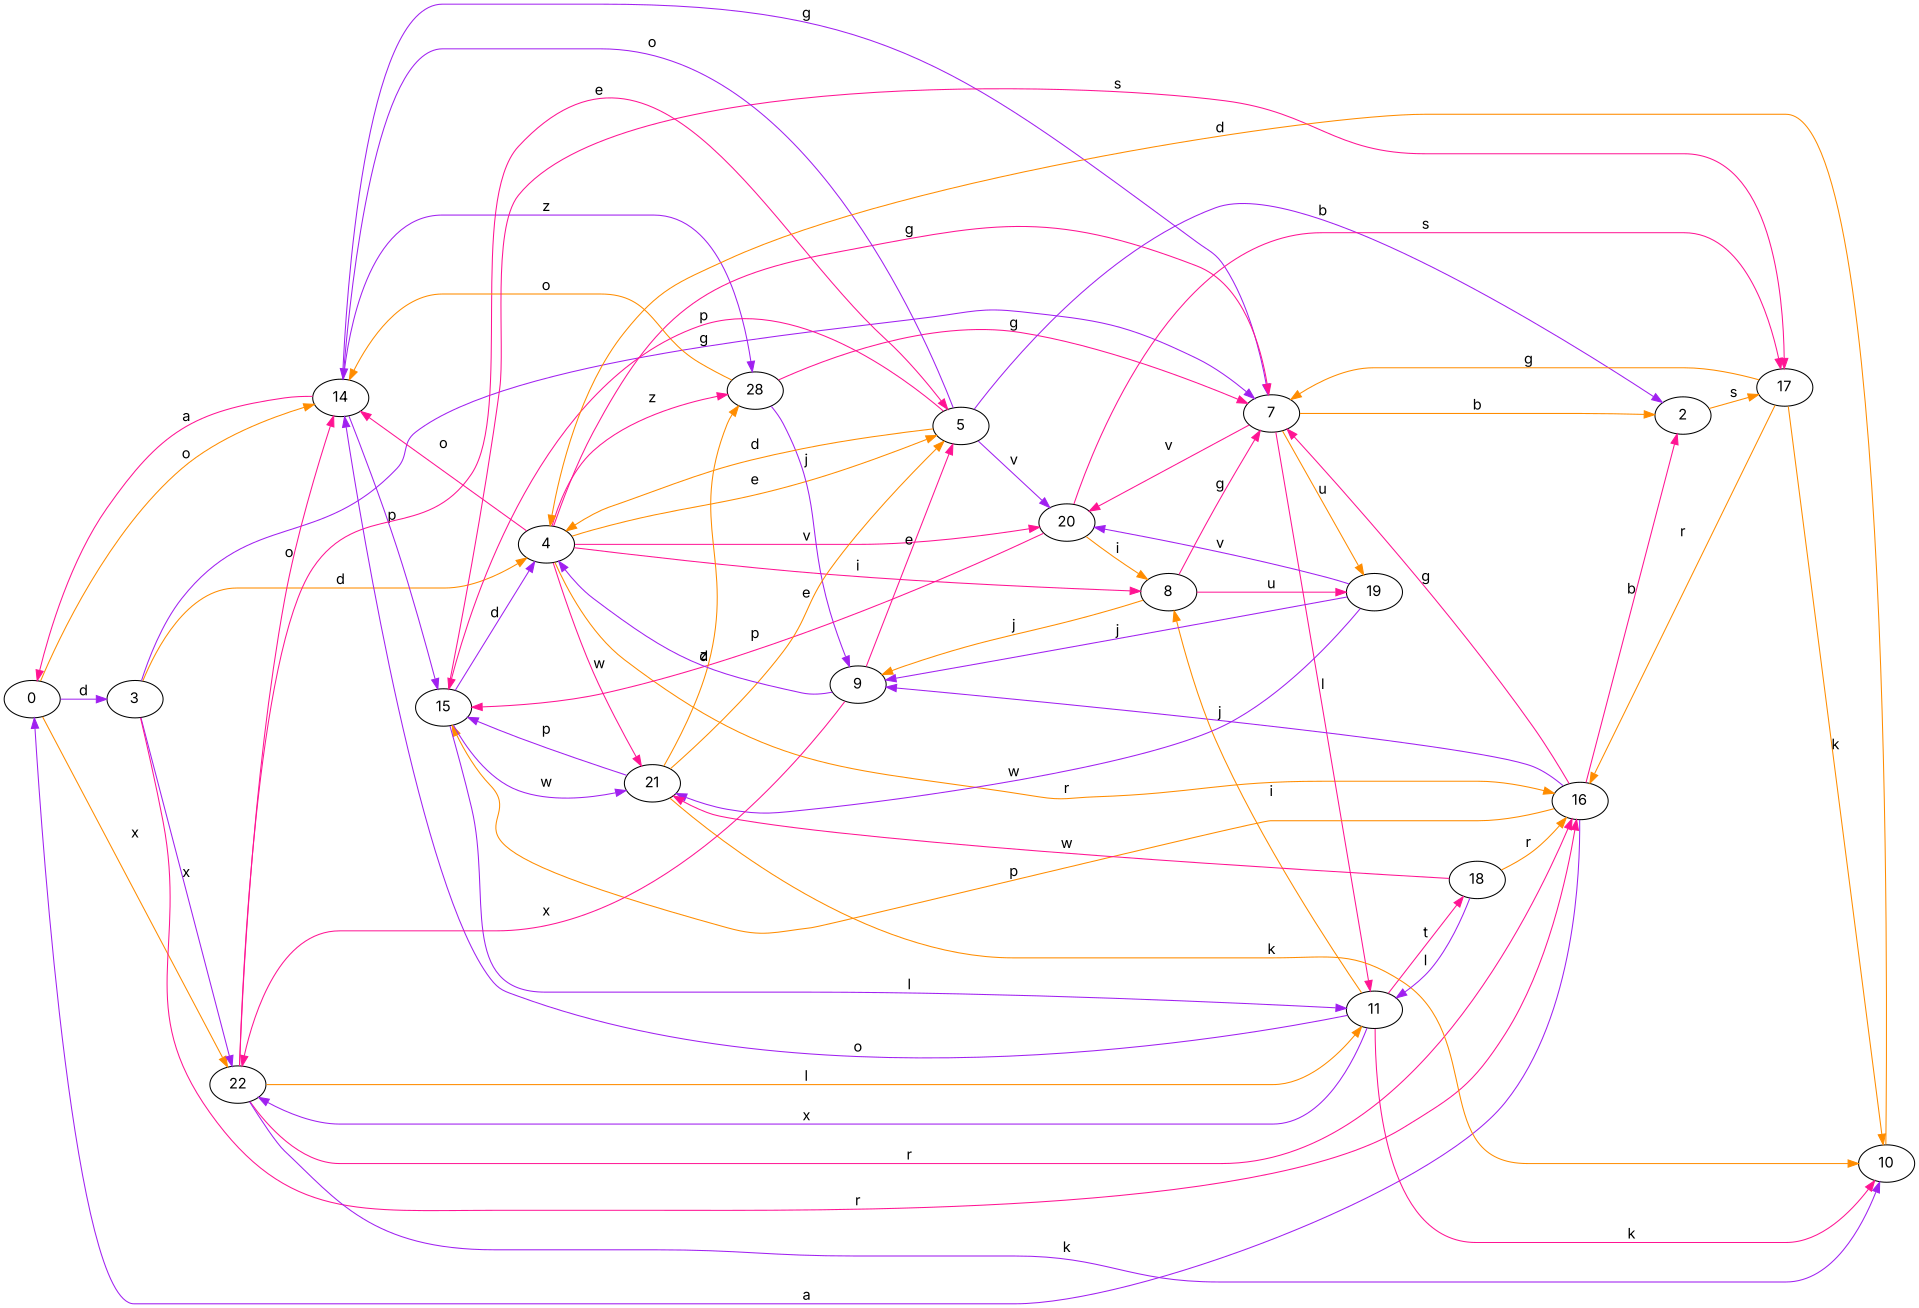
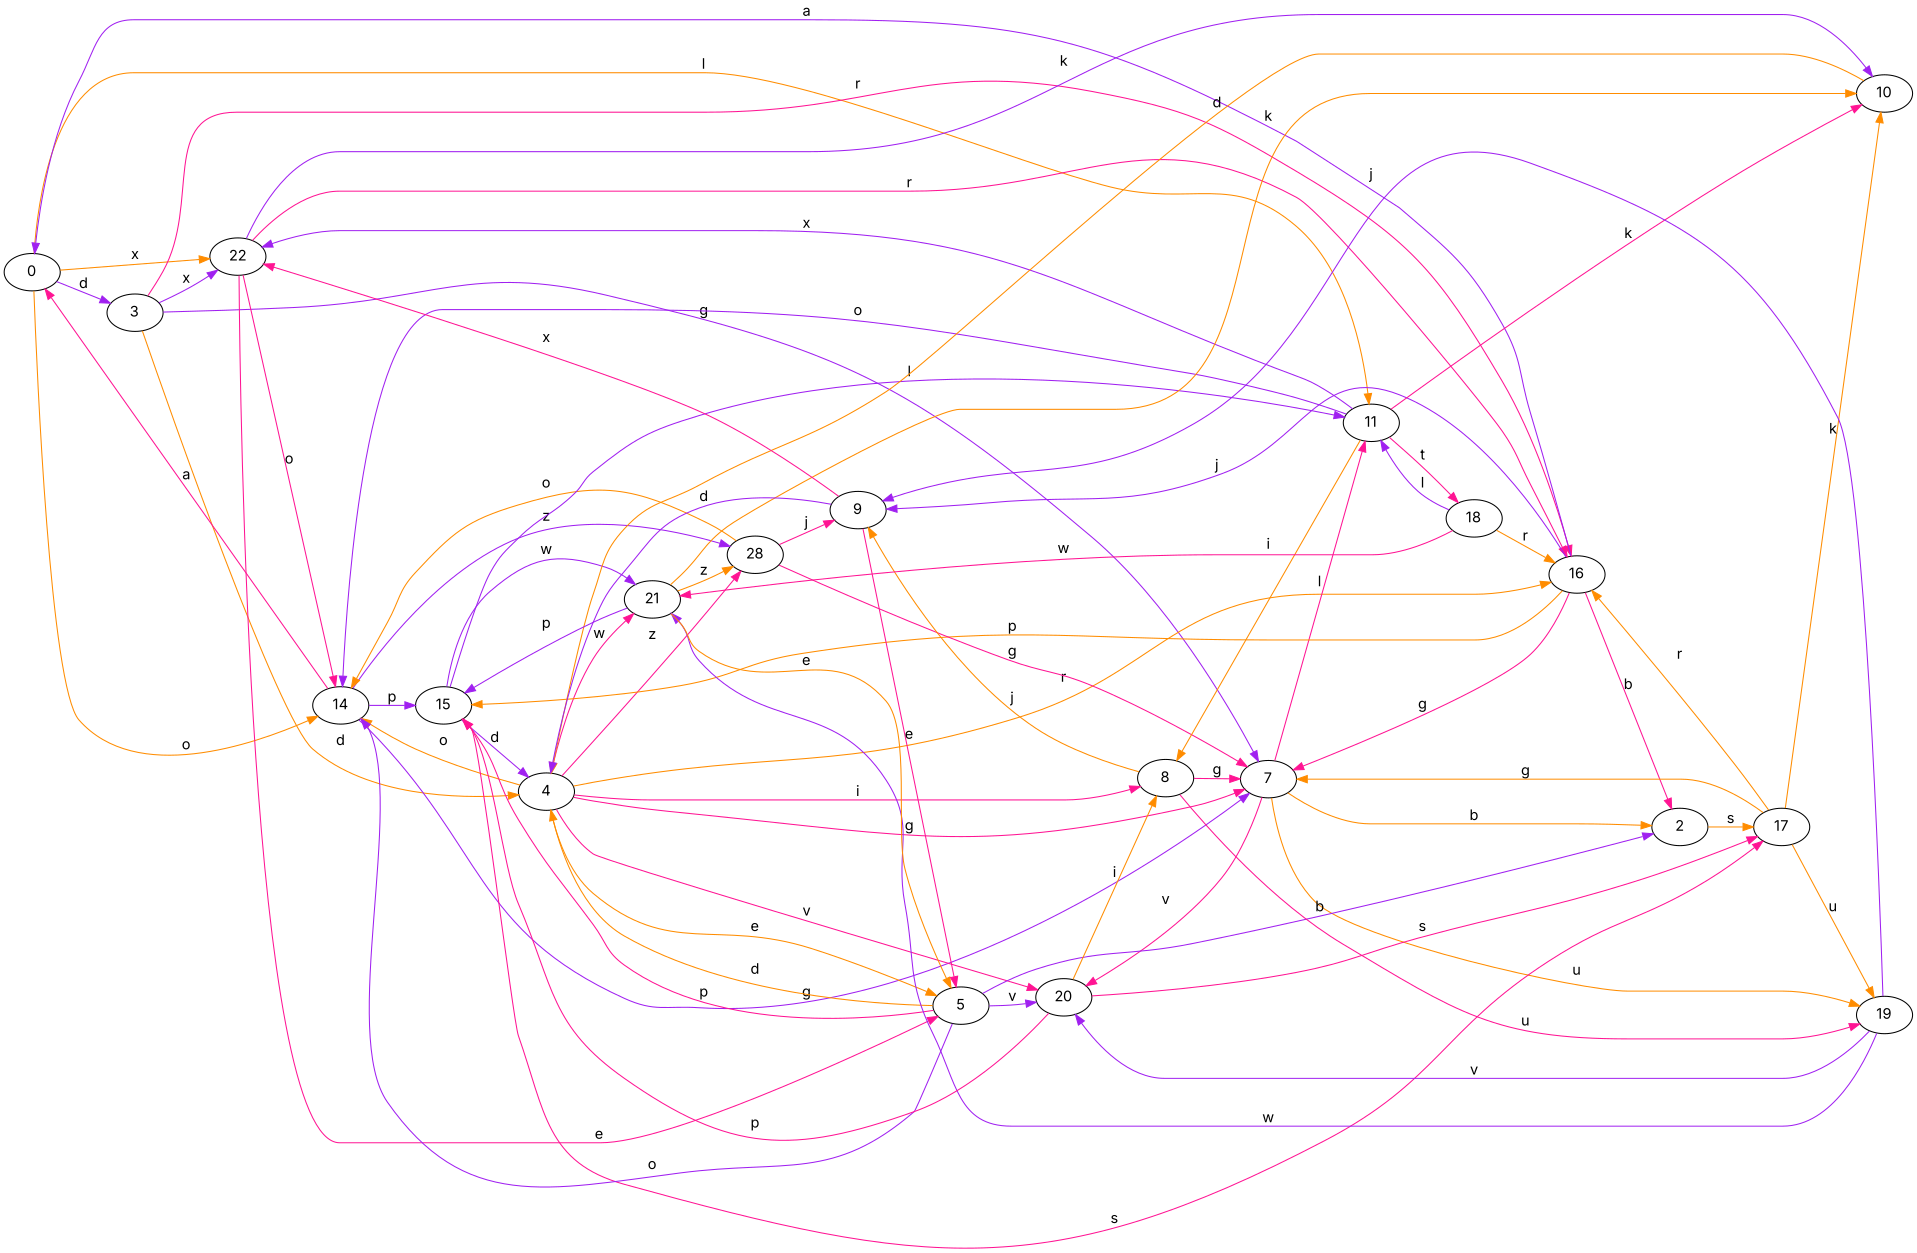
(448, 474) -> (443, 760)
(814, 529) -> (802, 535)
none -> (1831, 917)
(819, 1085) -> (708, 73)
